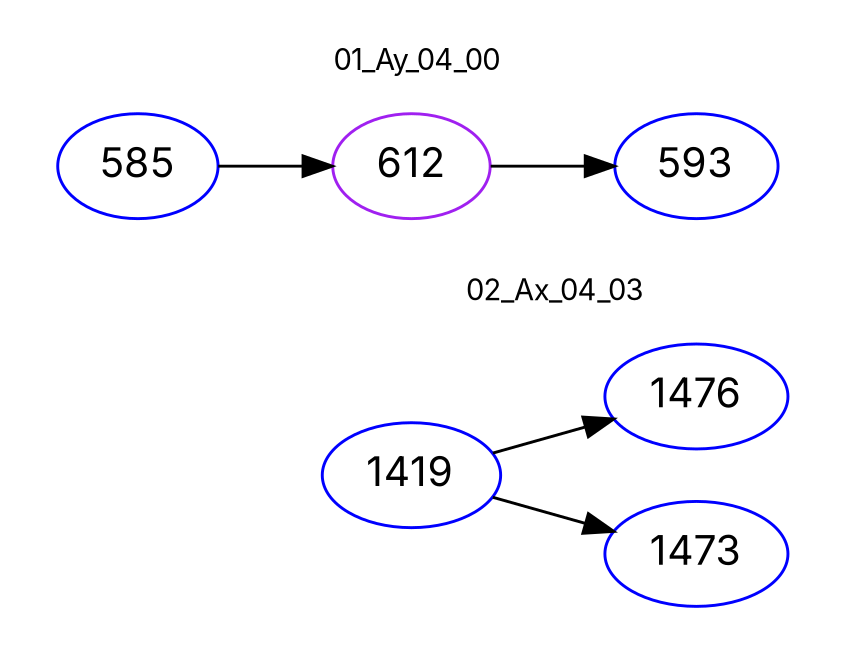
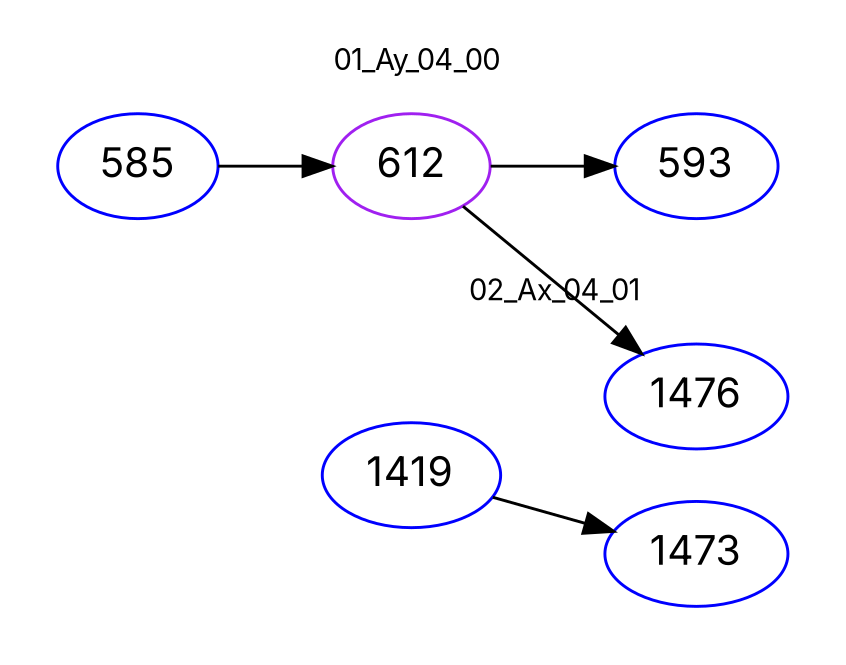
(555, 293) -> (555, 293)
(539, 440) -> (556, 283)
